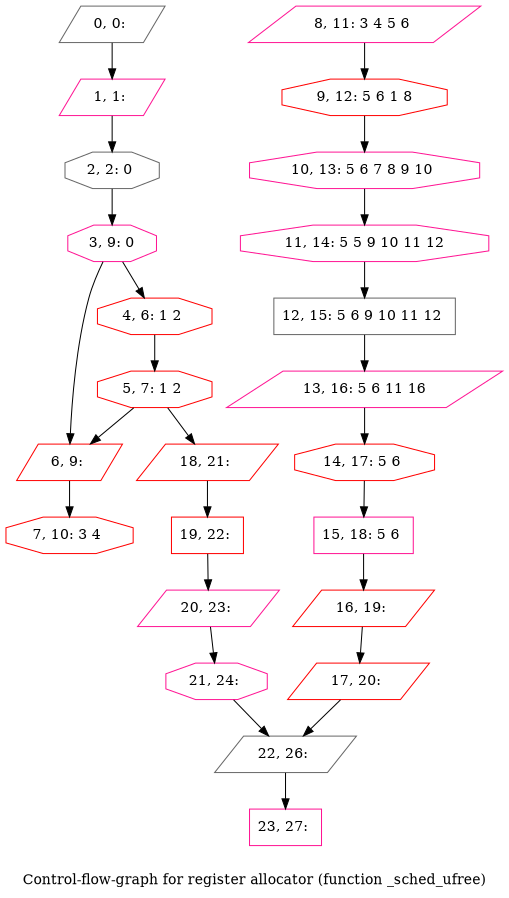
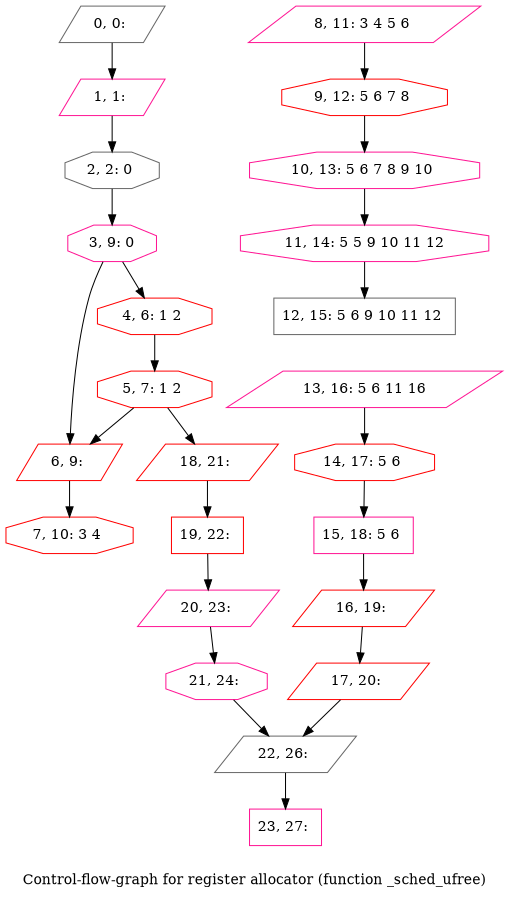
(365, 97) -> (365, 97)
(365, 348) -> none
